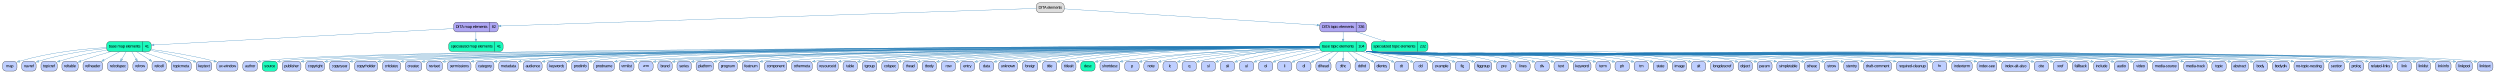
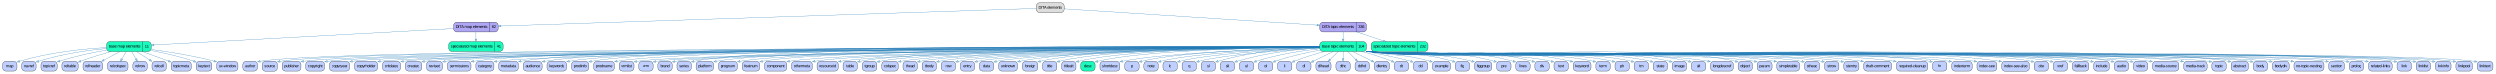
(147, 46) -> (147, 46)
(270, 66) -> (270, 66)
(2016, 66) -> (2016, 66)
